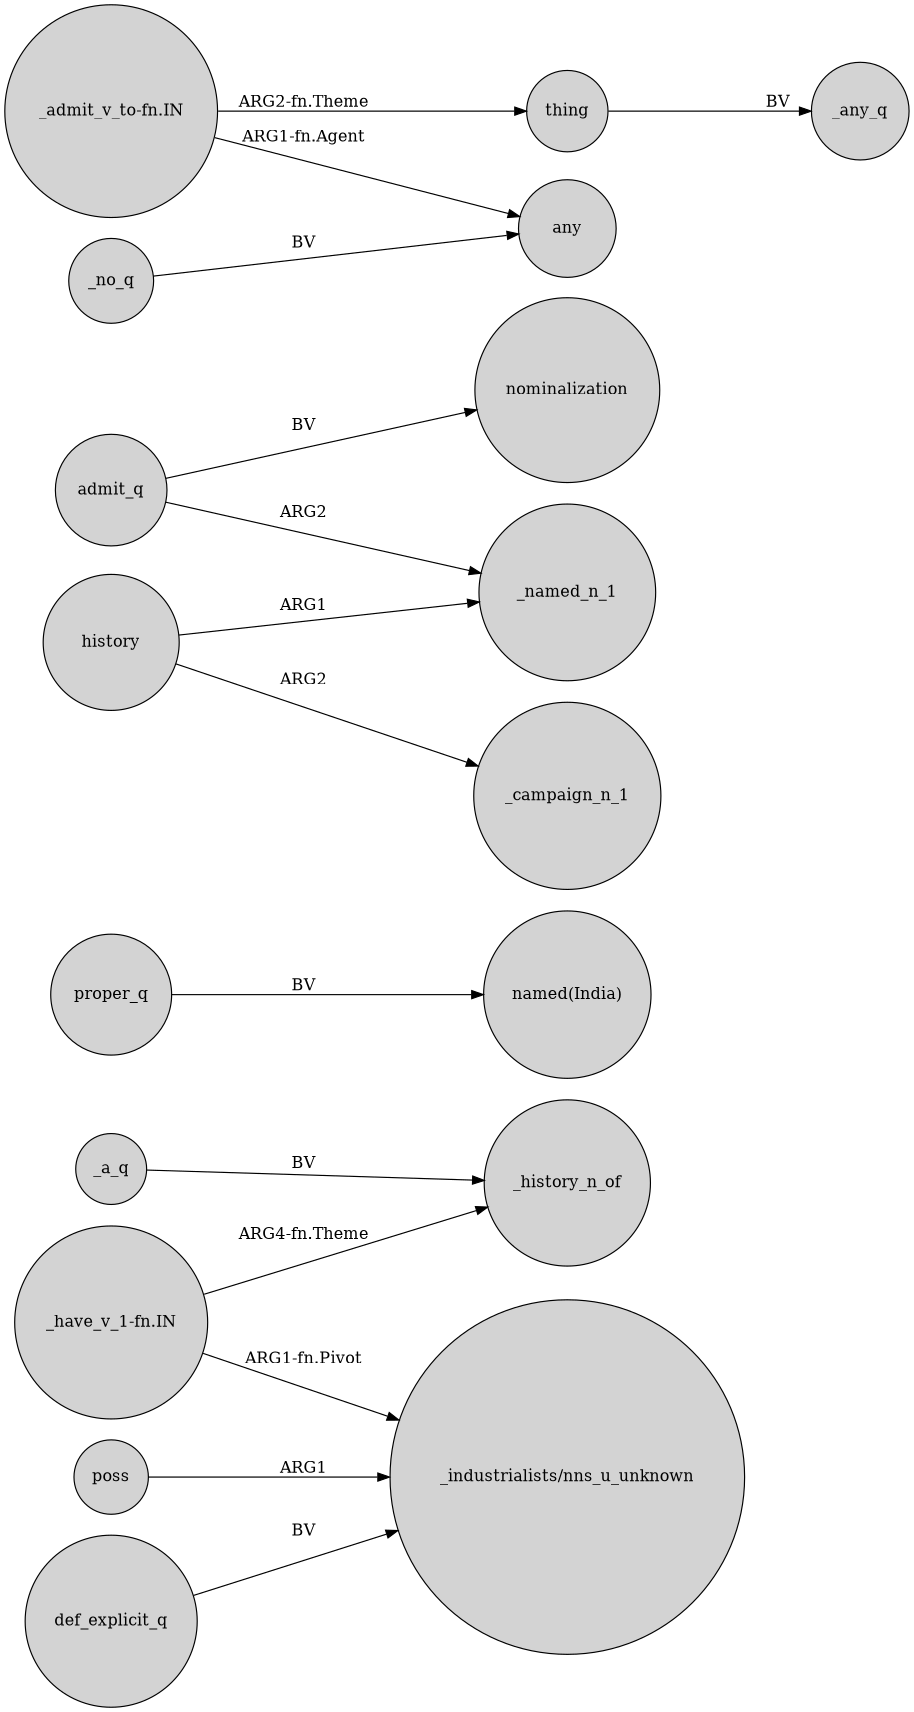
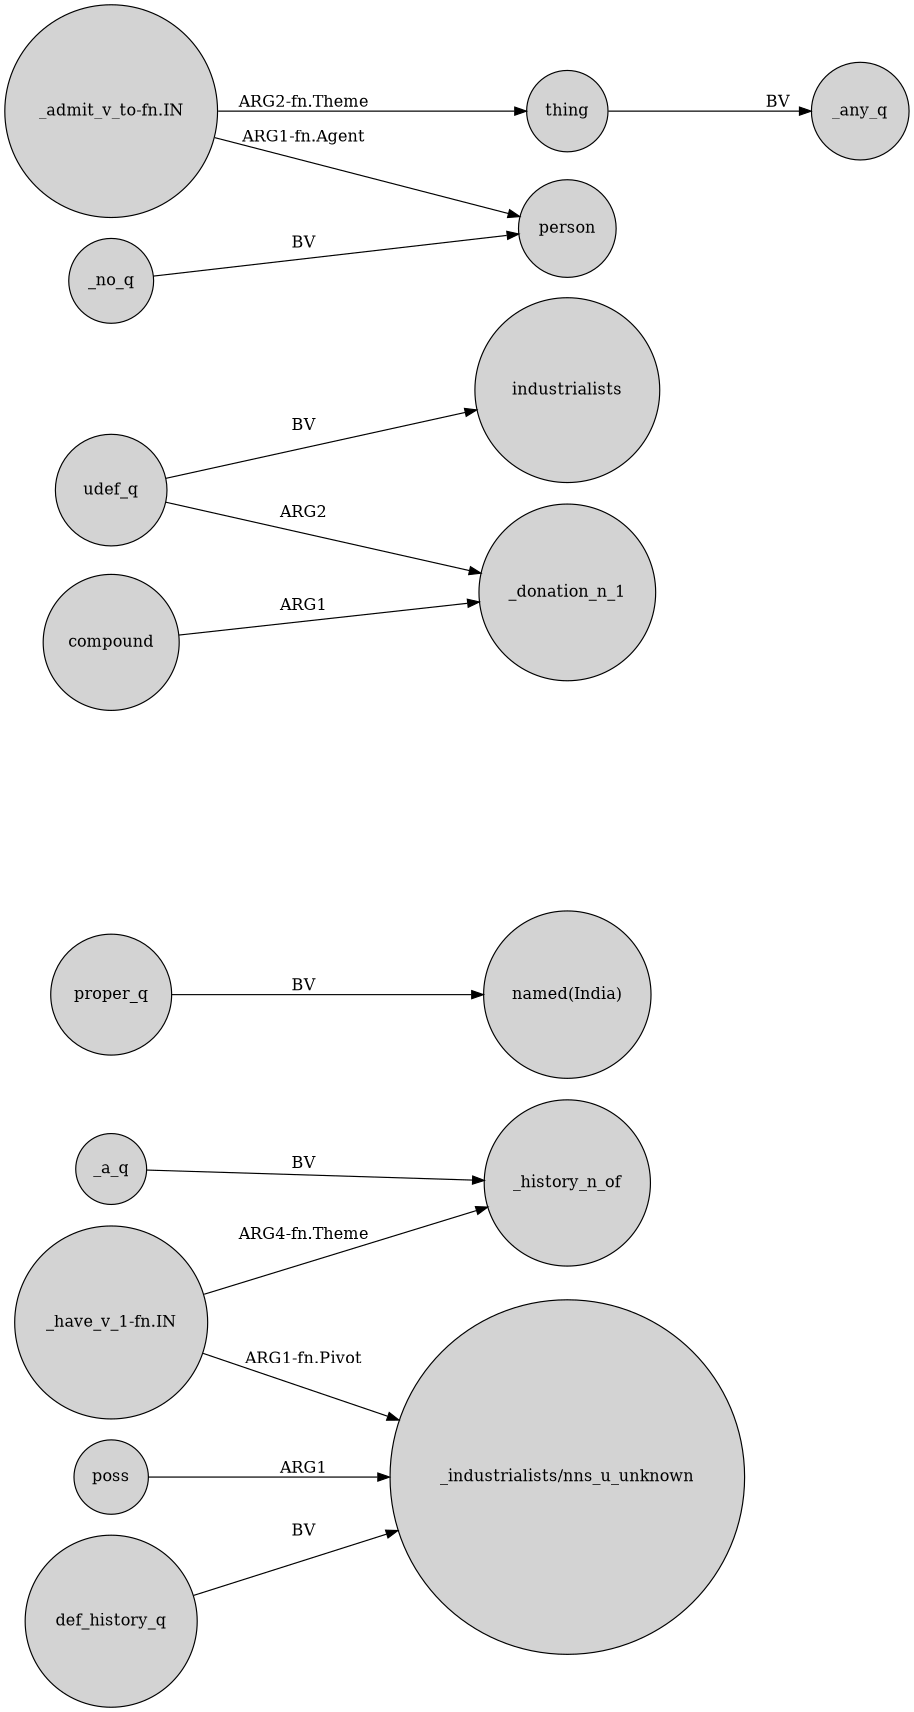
(567, 229) -> (567, 229)
(567, 390) -> (567, 390)
(111, 490) -> (111, 490)
(567, 592) -> (567, 592)
(111, 642) -> (111, 642)
(567, 796) -> none
(111, 1621) -> (111, 1621)
